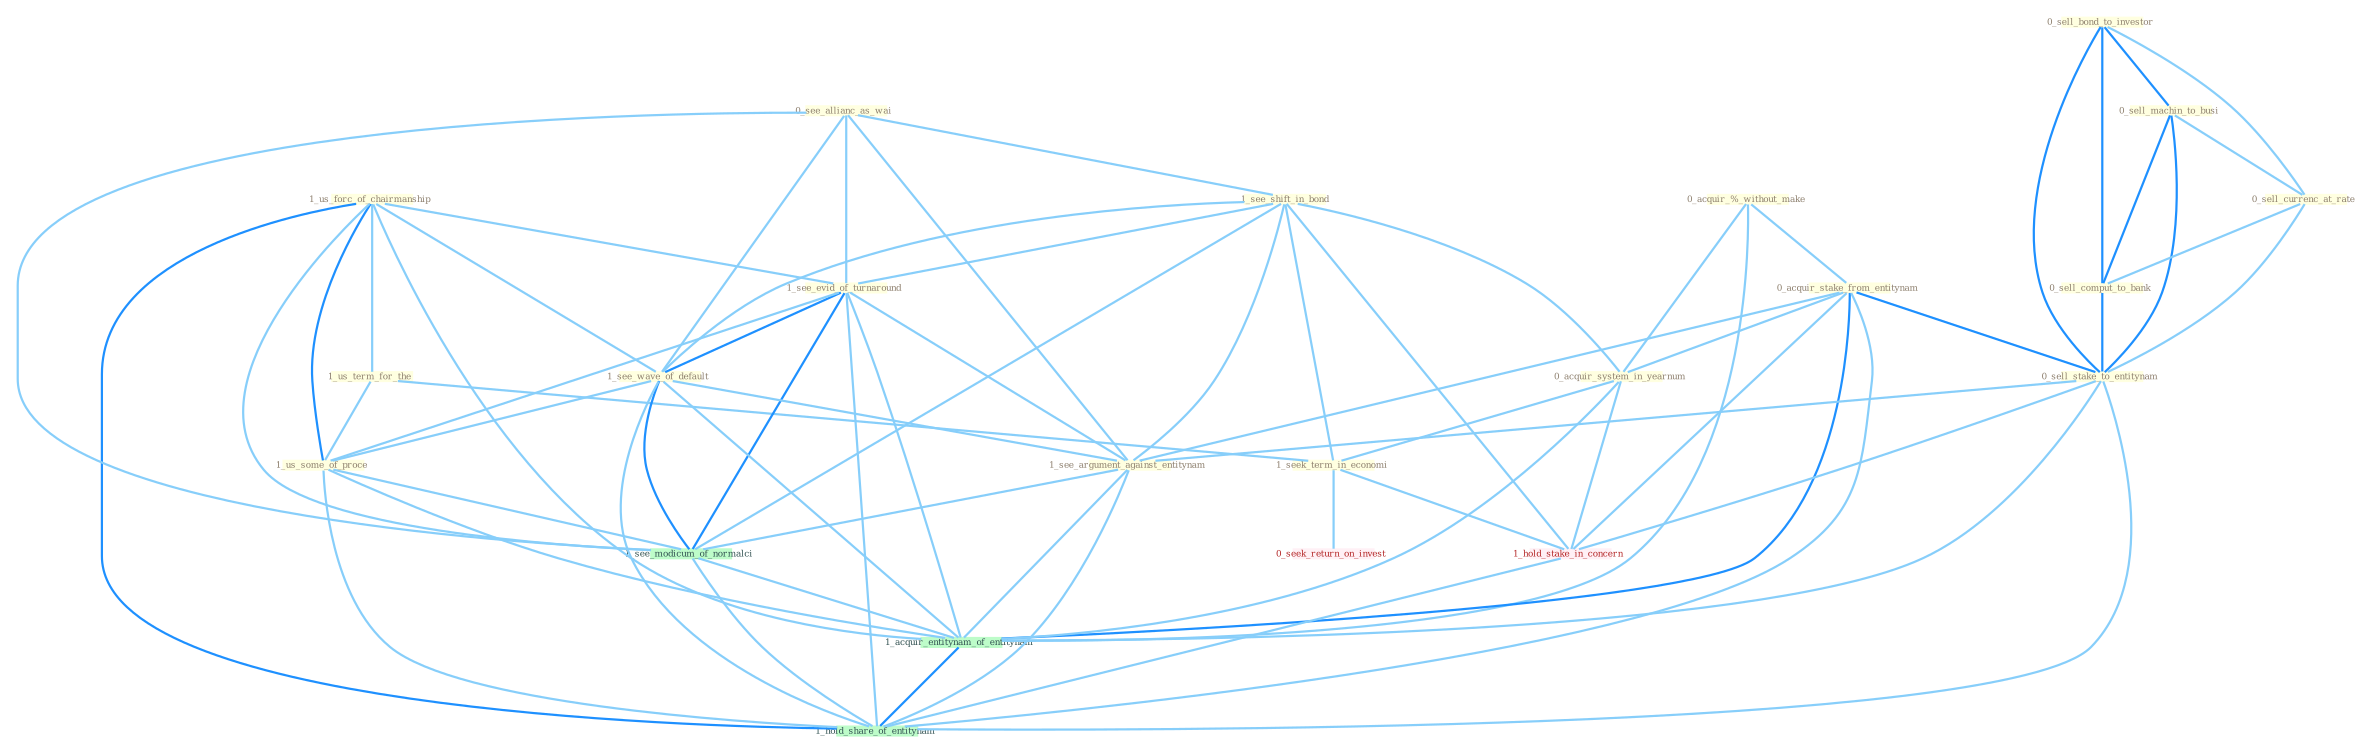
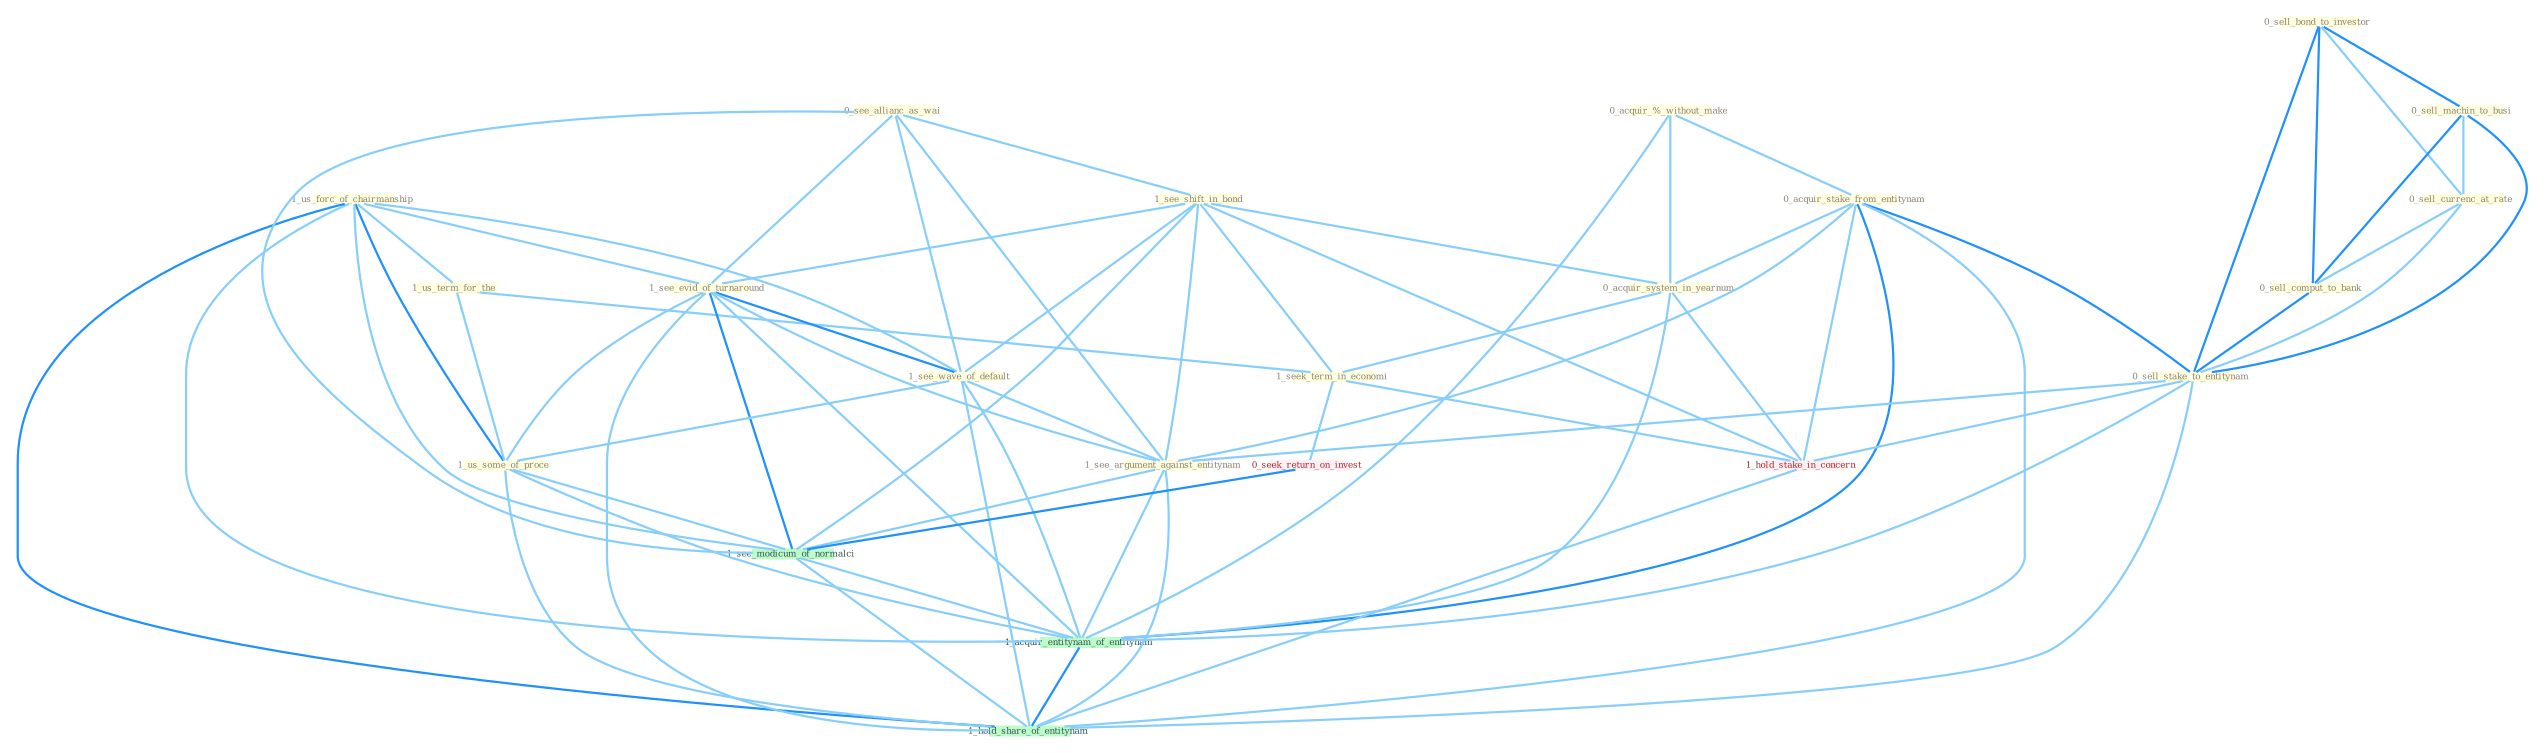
(647, 470) -> (1051, 509)
